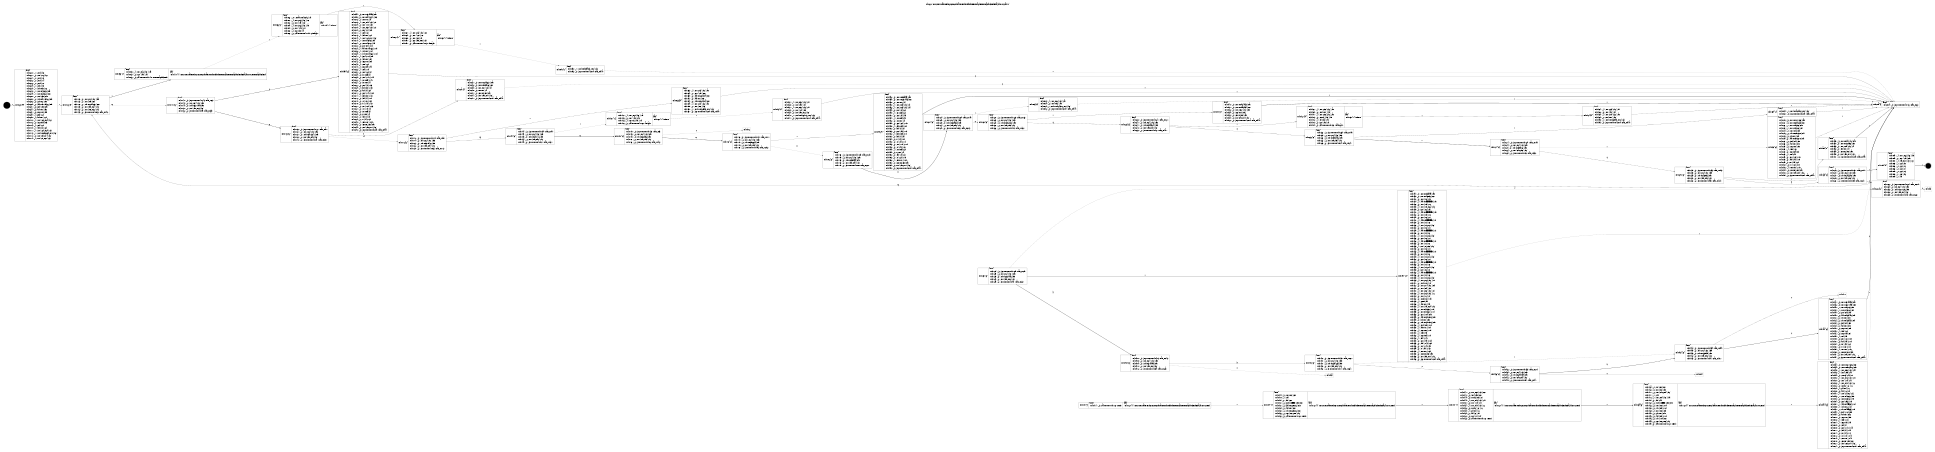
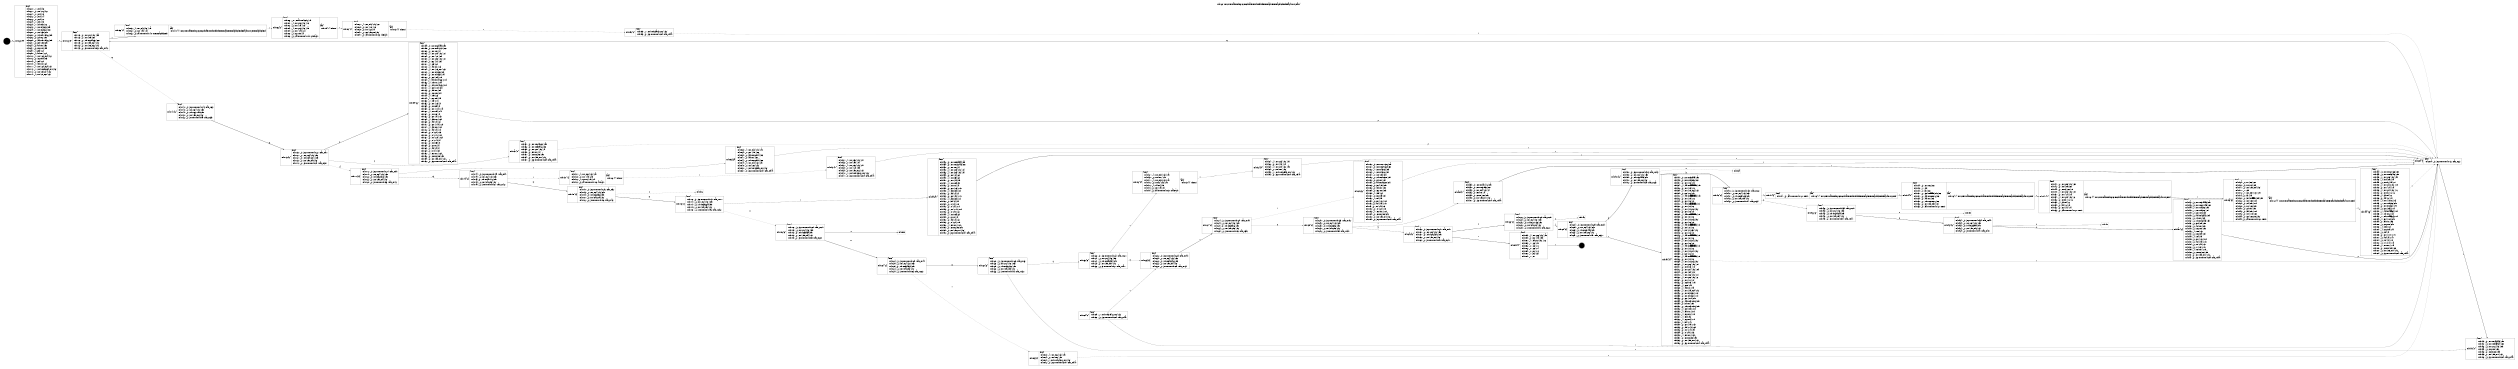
(276, 89) -> (366, 132)
(1566, 103) -> (2463, 251)
(1560, 130) -> (1132, 290)
(1427, 189) -> (1555, 226)
none -> (902, 232)
(1514, 360) -> (1763, 196)
(1237, 363) -> (1696, 173)
